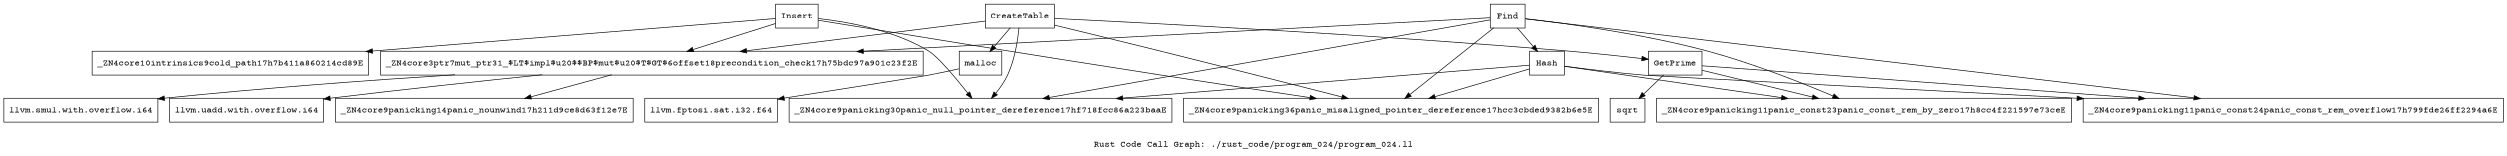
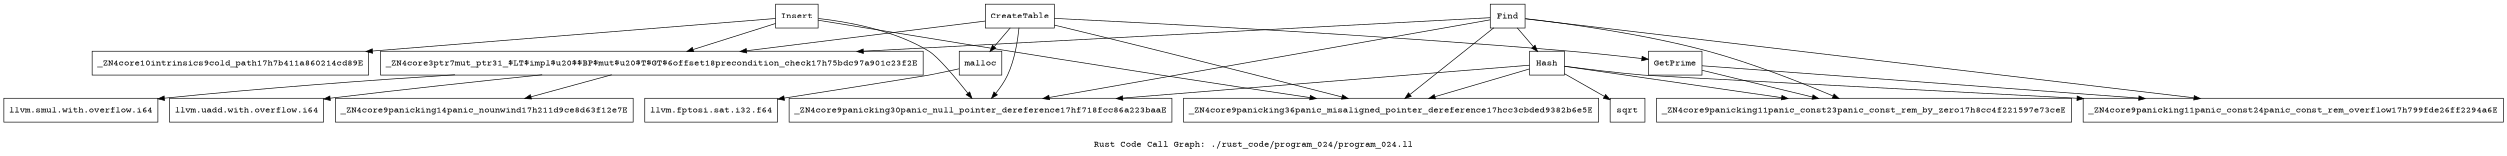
(1654, 84) -> (1584, 85)
